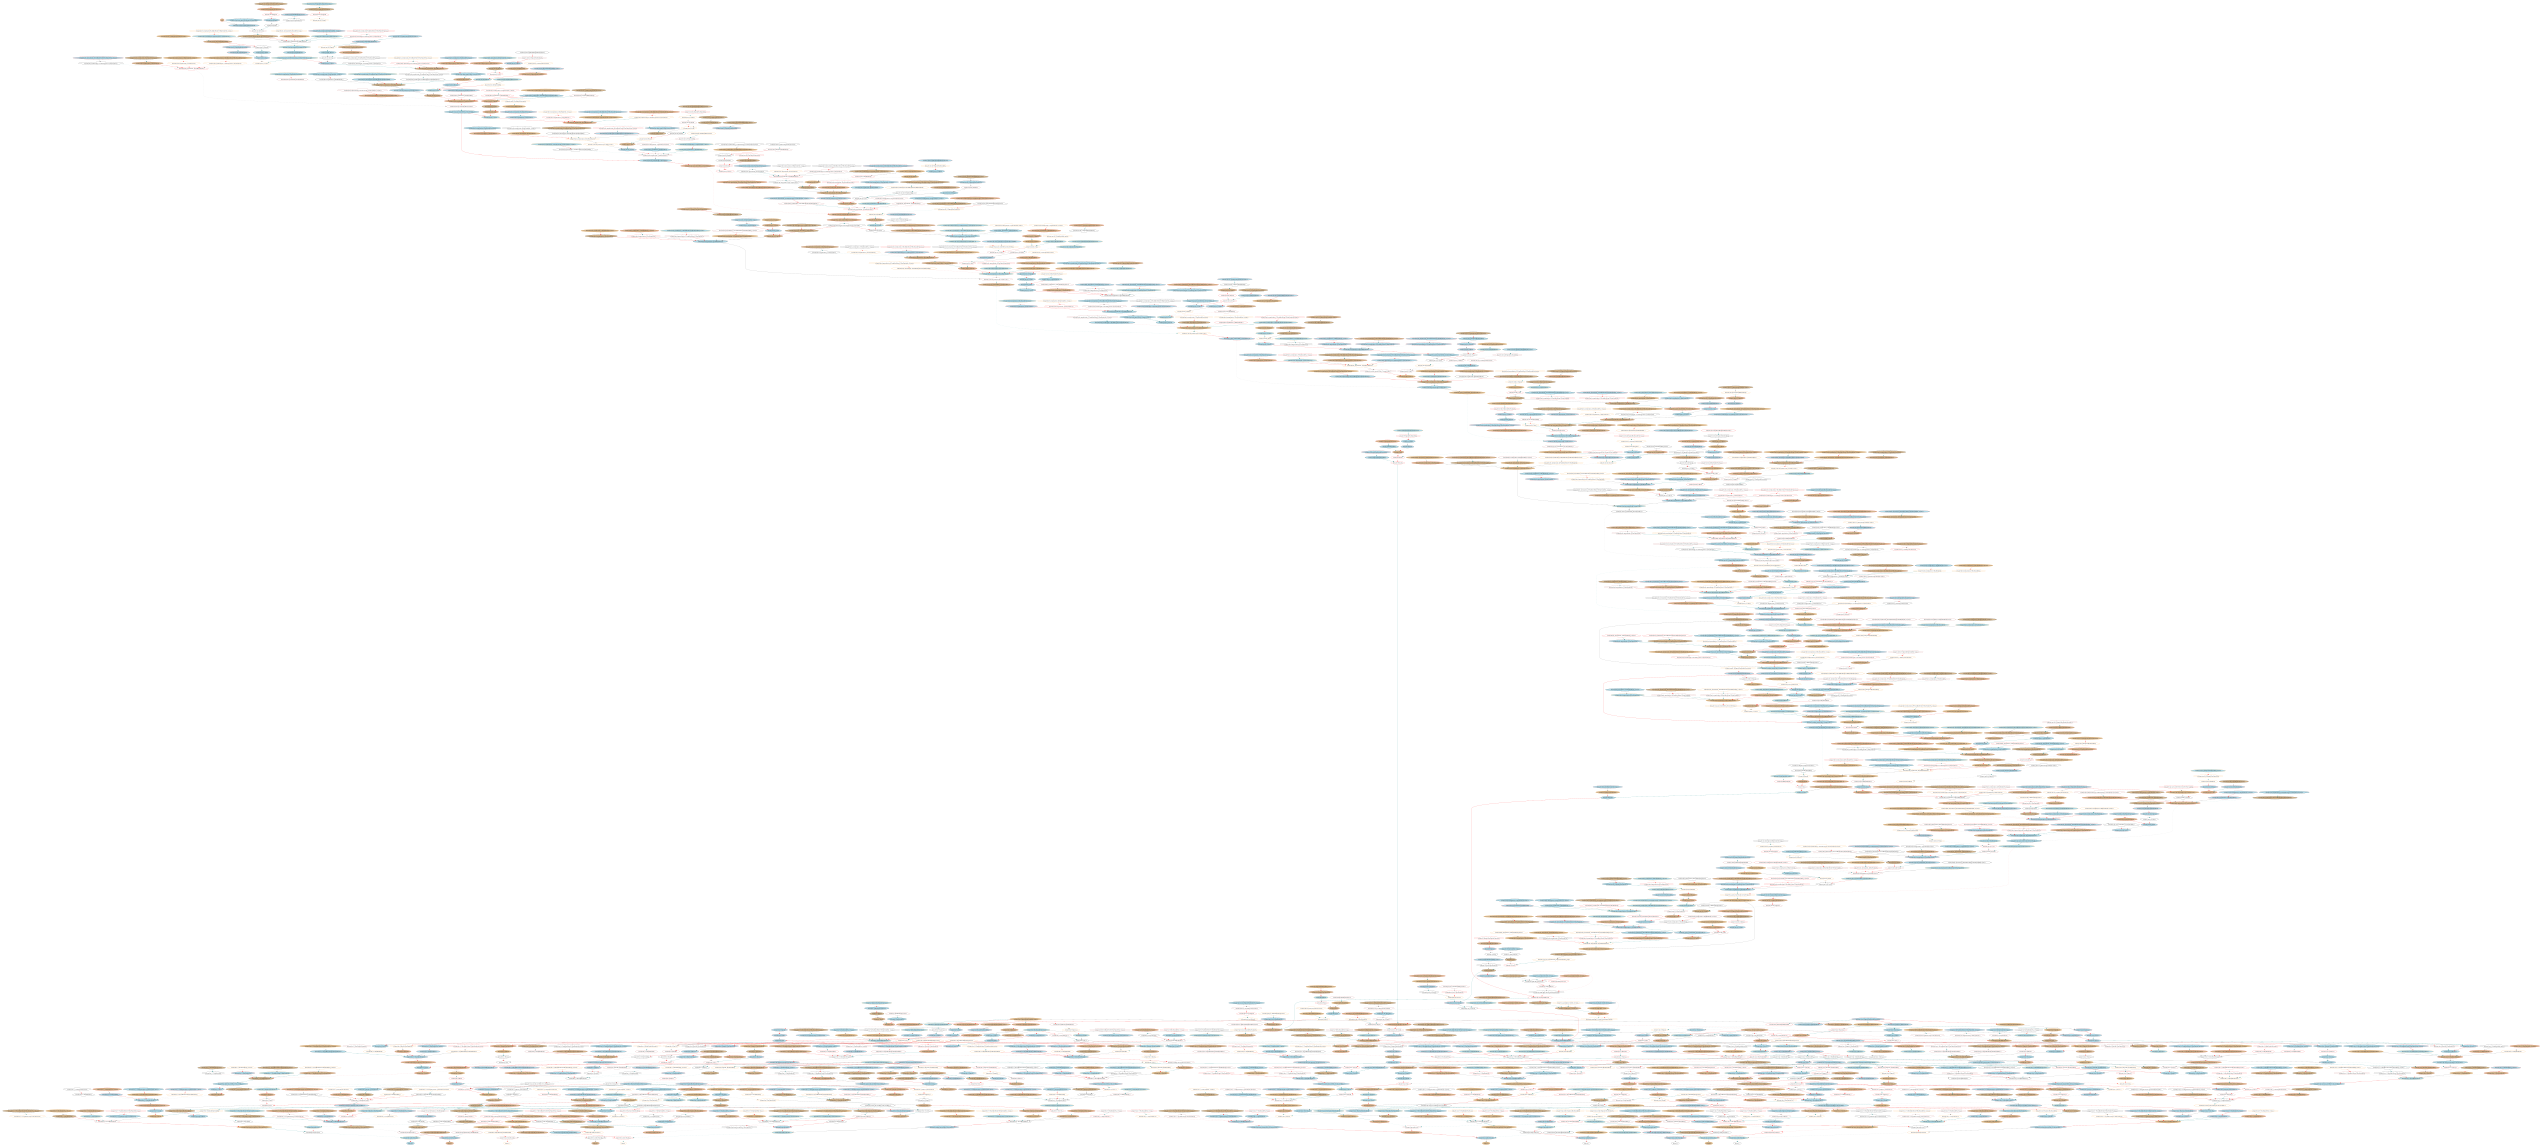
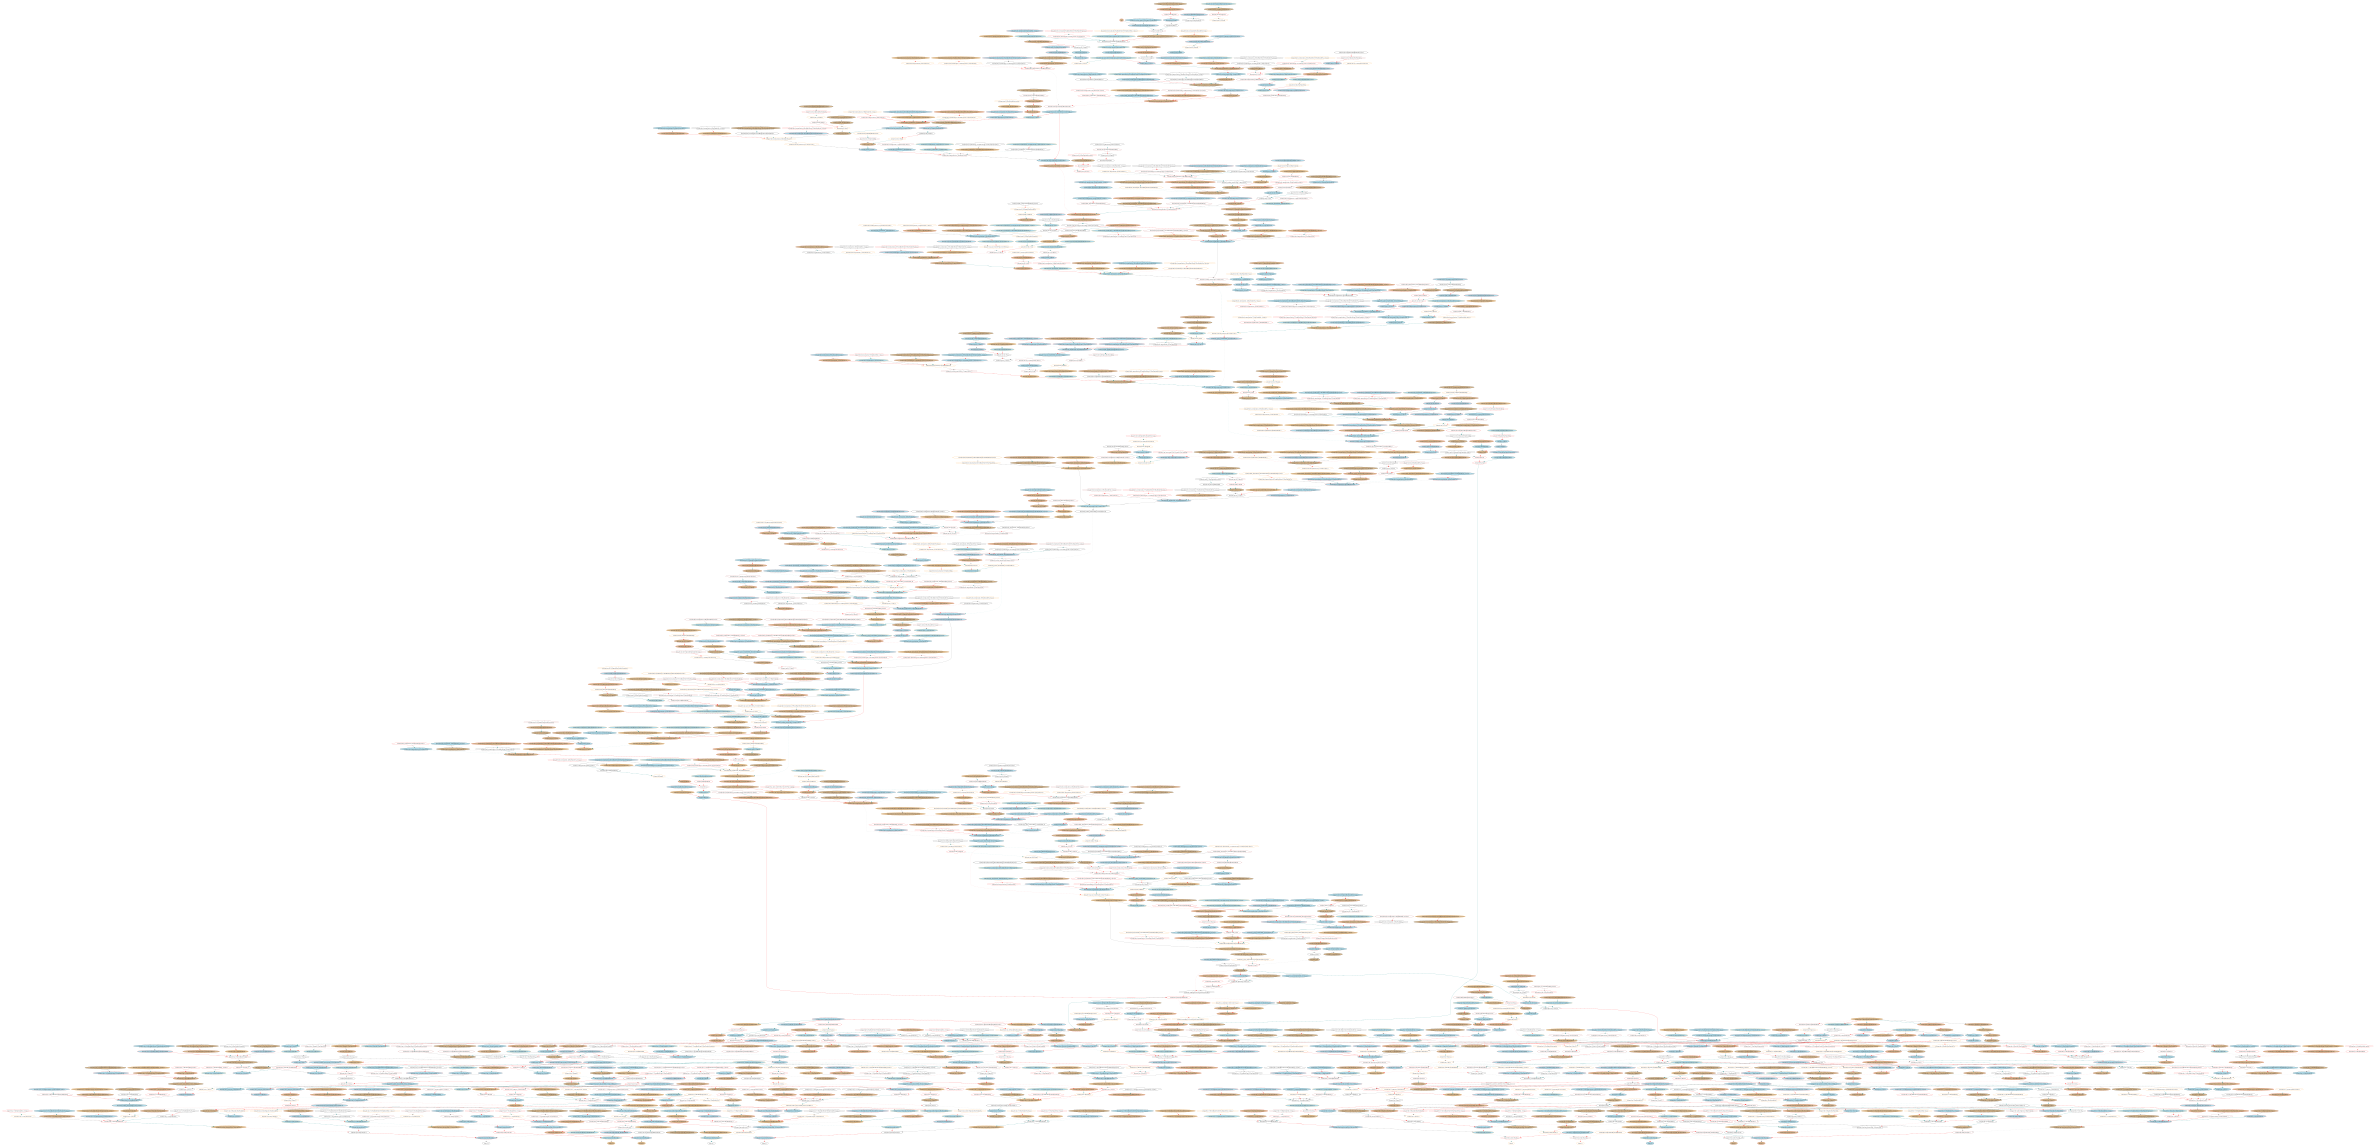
(1511, 954) -> (1333, 954)
(1842, 1079) -> (635, 1079)
none -> (2222, 1089)
